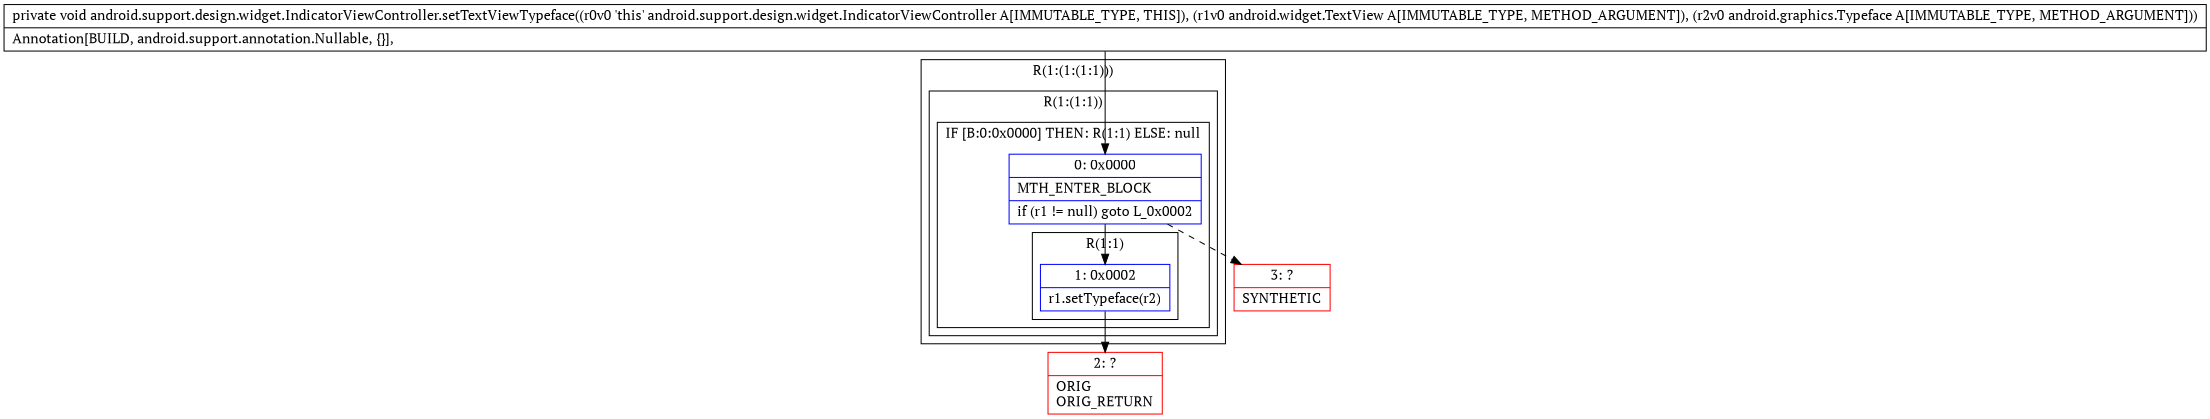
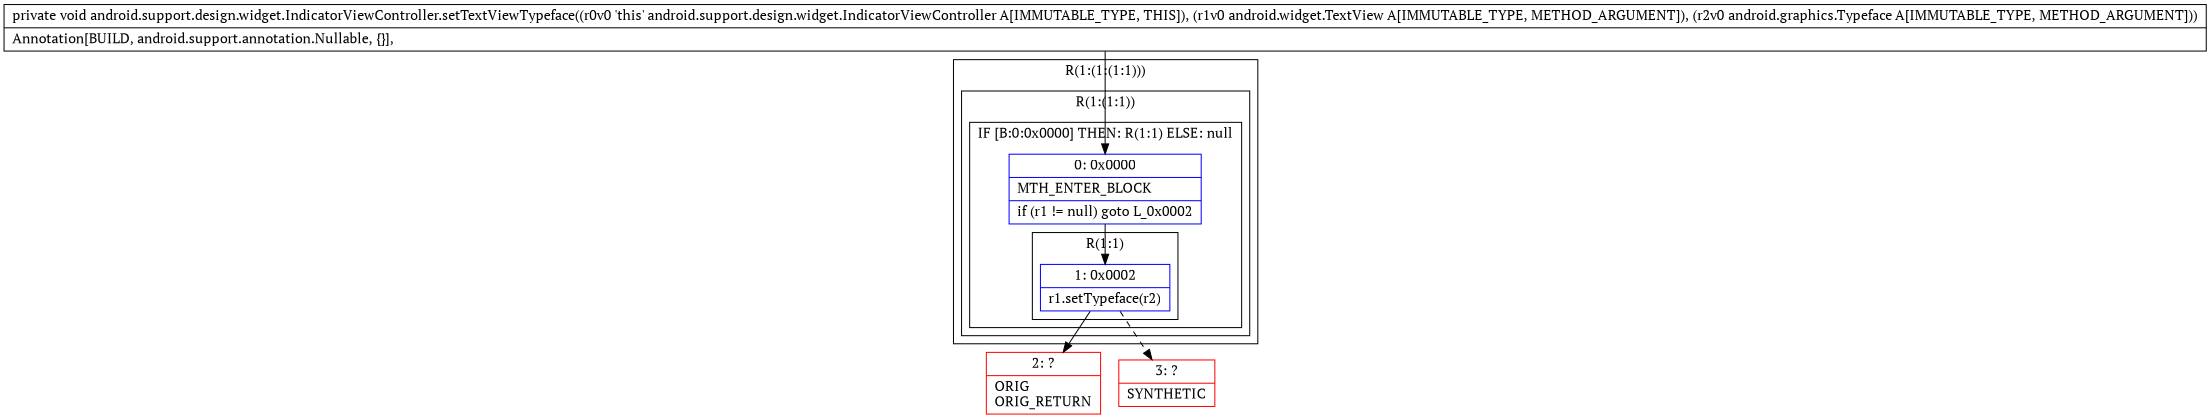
(1200, 242) -> (1133, 331)
